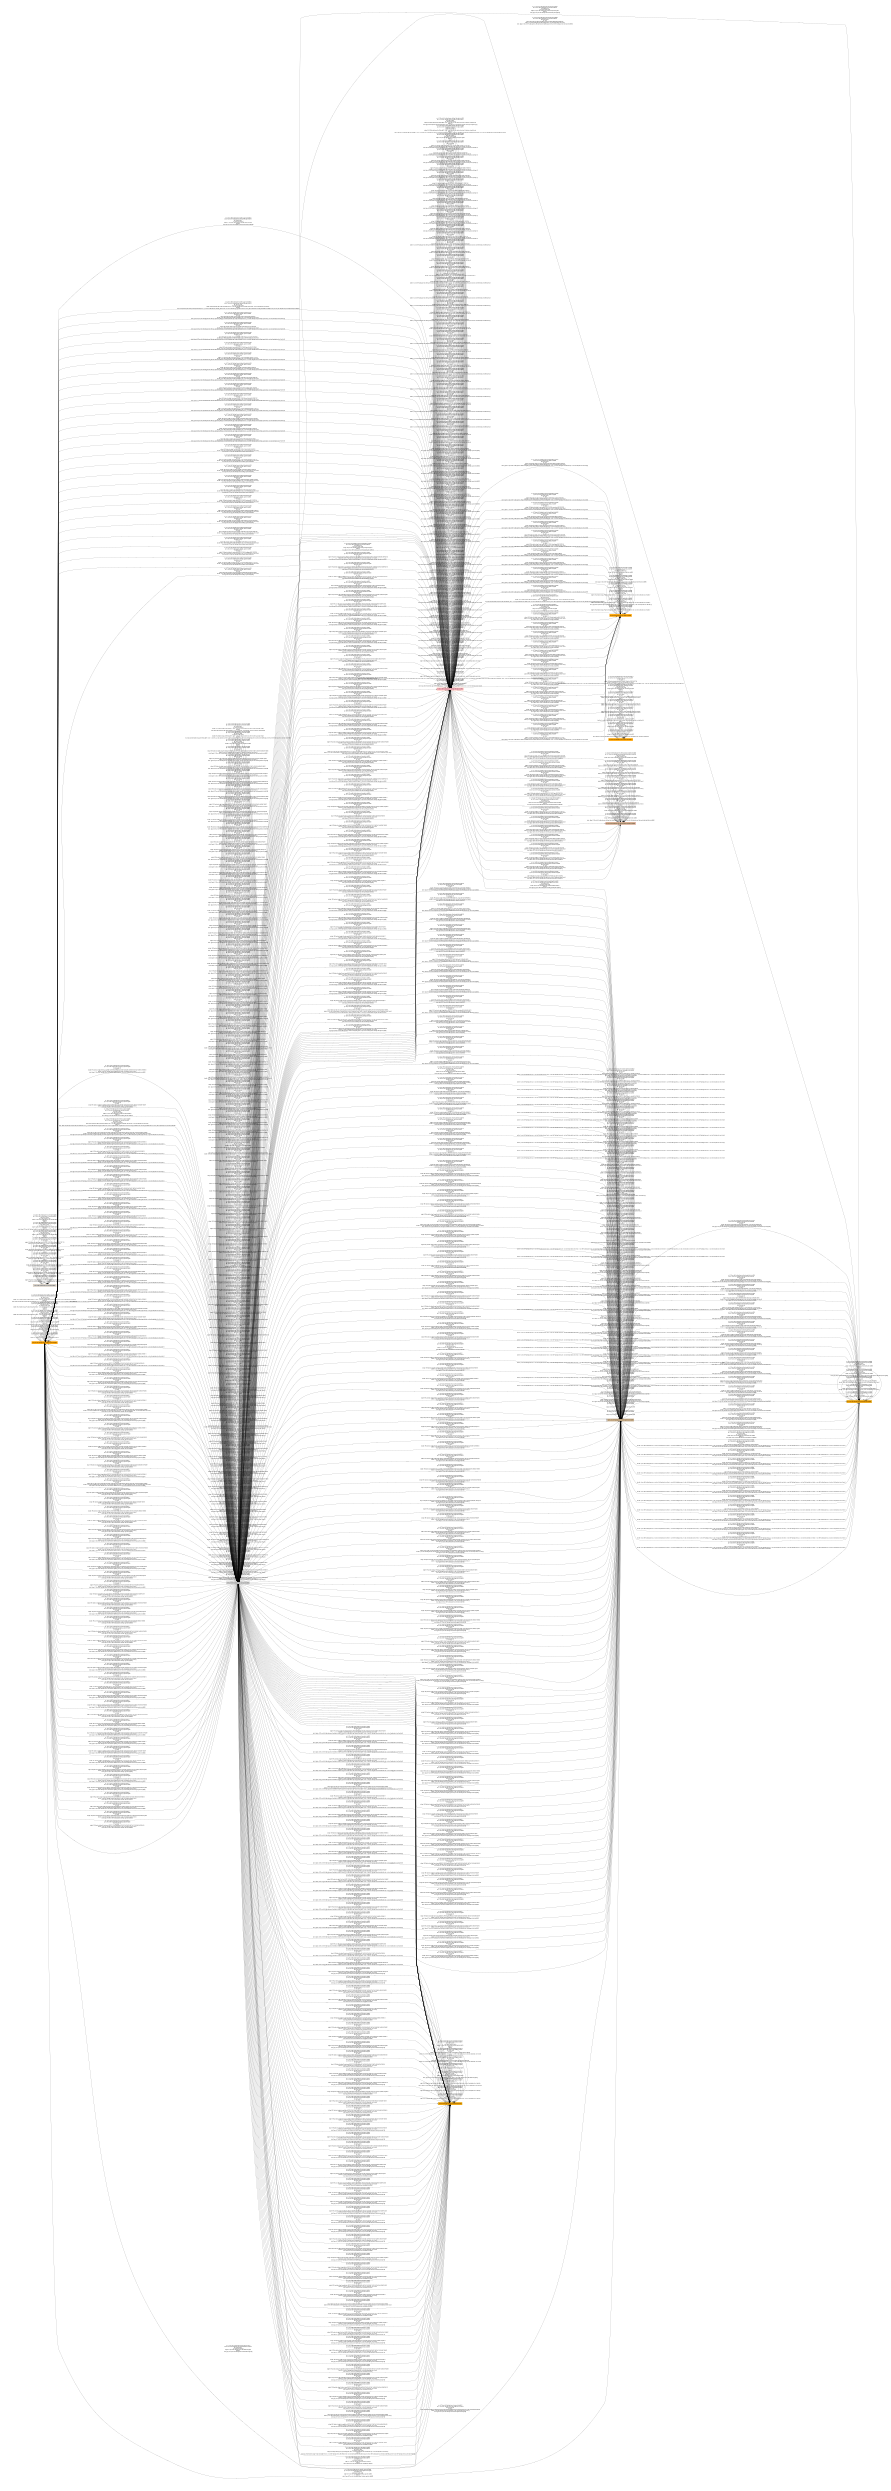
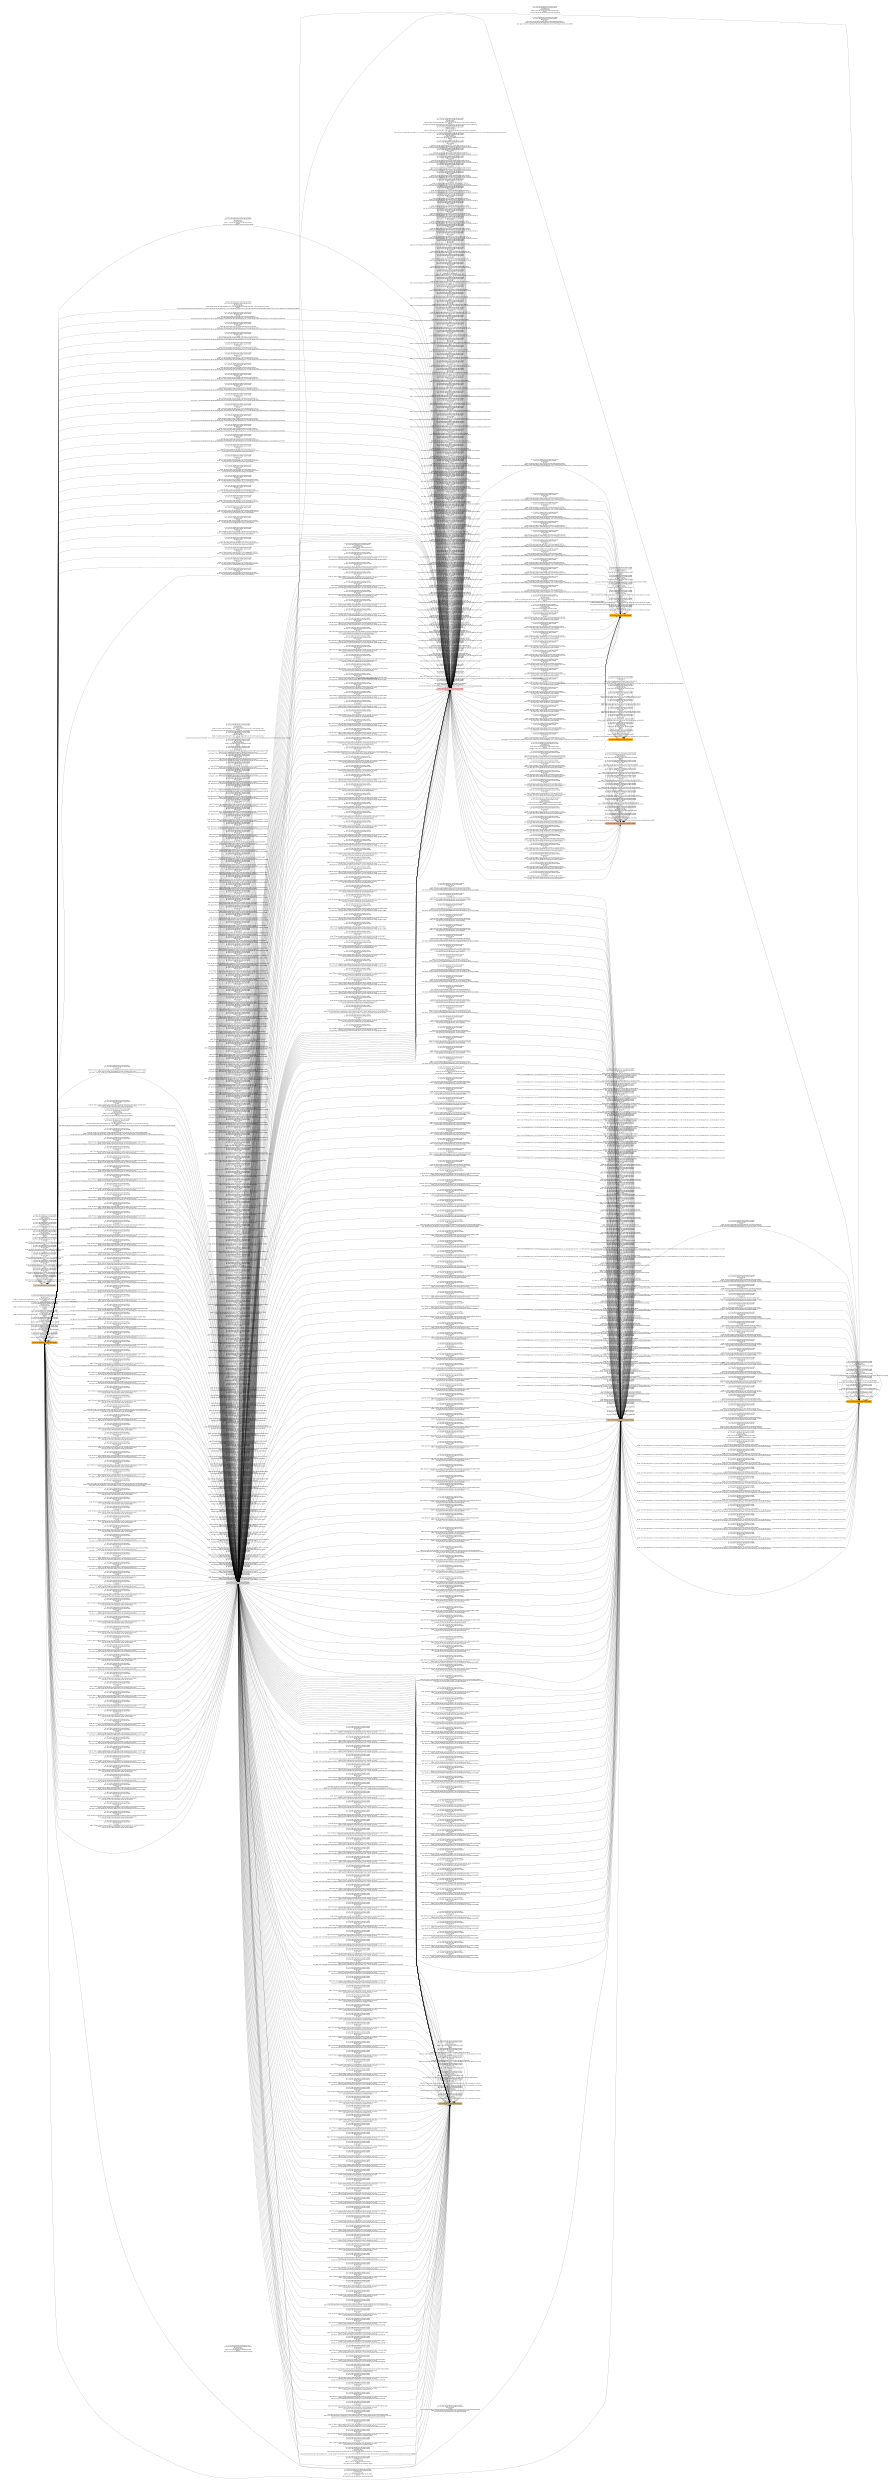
(611, 973) -> (515, 751)
(450, 2104) -> (450, 2104)
